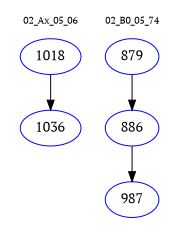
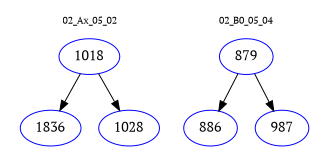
(51, 21) -> (90, 21)
(133, 21) -> (246, 21)
(51, 128) -> (51, 128)
none -> (129, 128)
(132, 159) -> (262, 88)
